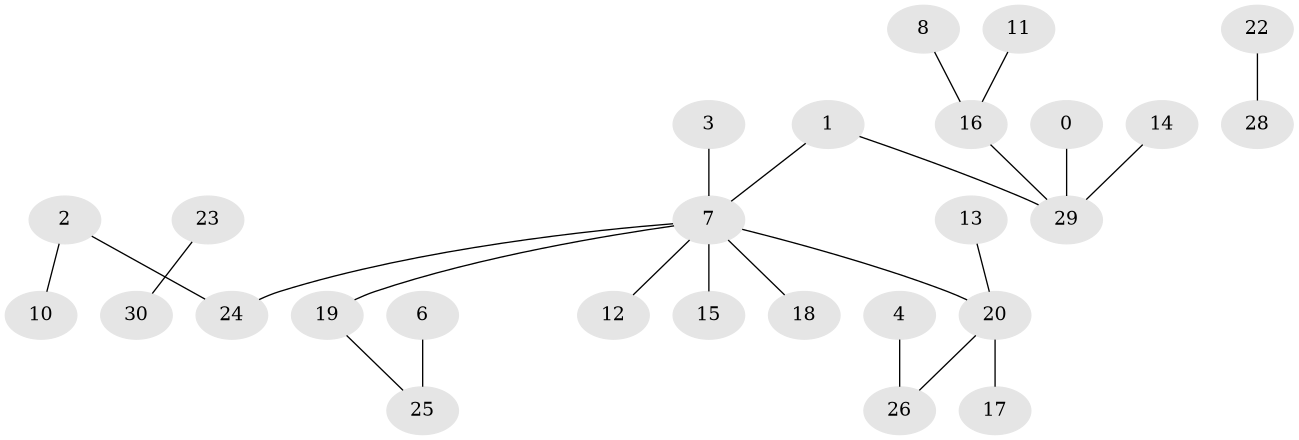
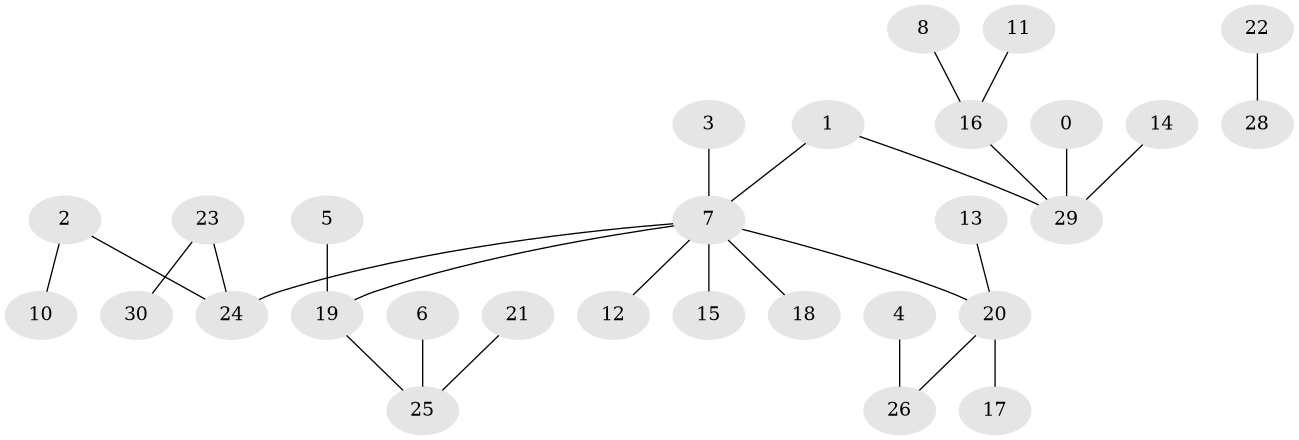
none -> (327, 220)
none -> (220, 268)
none -> (518, 315)
